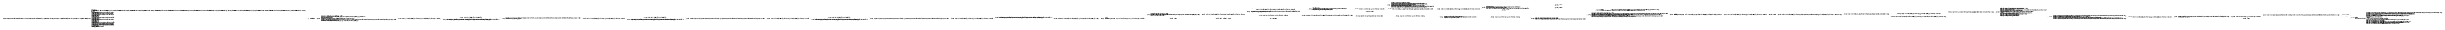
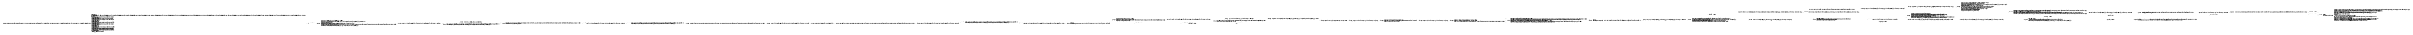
(1561, 5) -> (2113, 15)
(656, 17) -> none
(2347, 17) -> (2315, 14)
(1227, 18) -> (1192, 23)
(840, 20) -> none
none -> (1712, 20)
